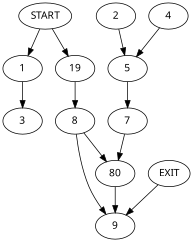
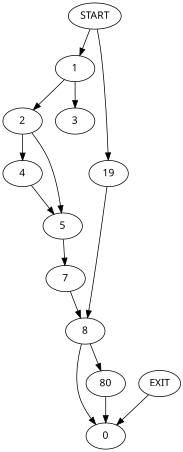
none -> (52, 92)
none -> (23, 144)
(122, 144) -> (74, 301)
(115, 226) -> (106, 436)
